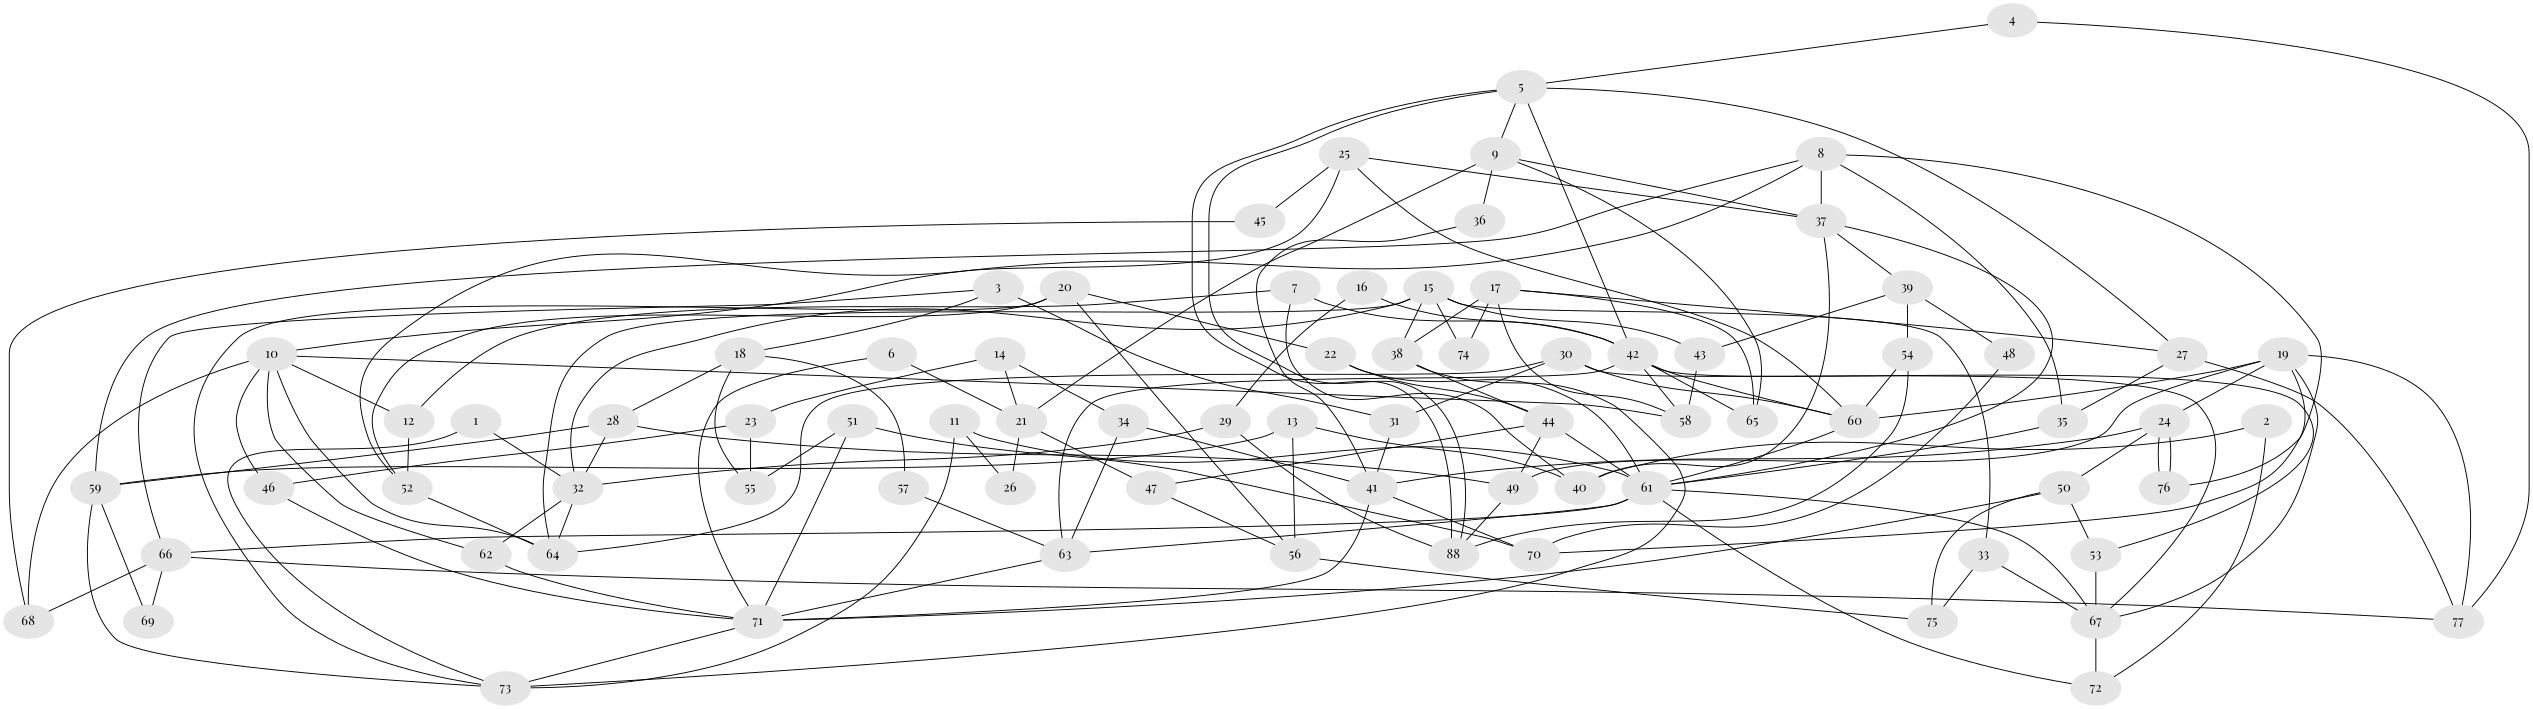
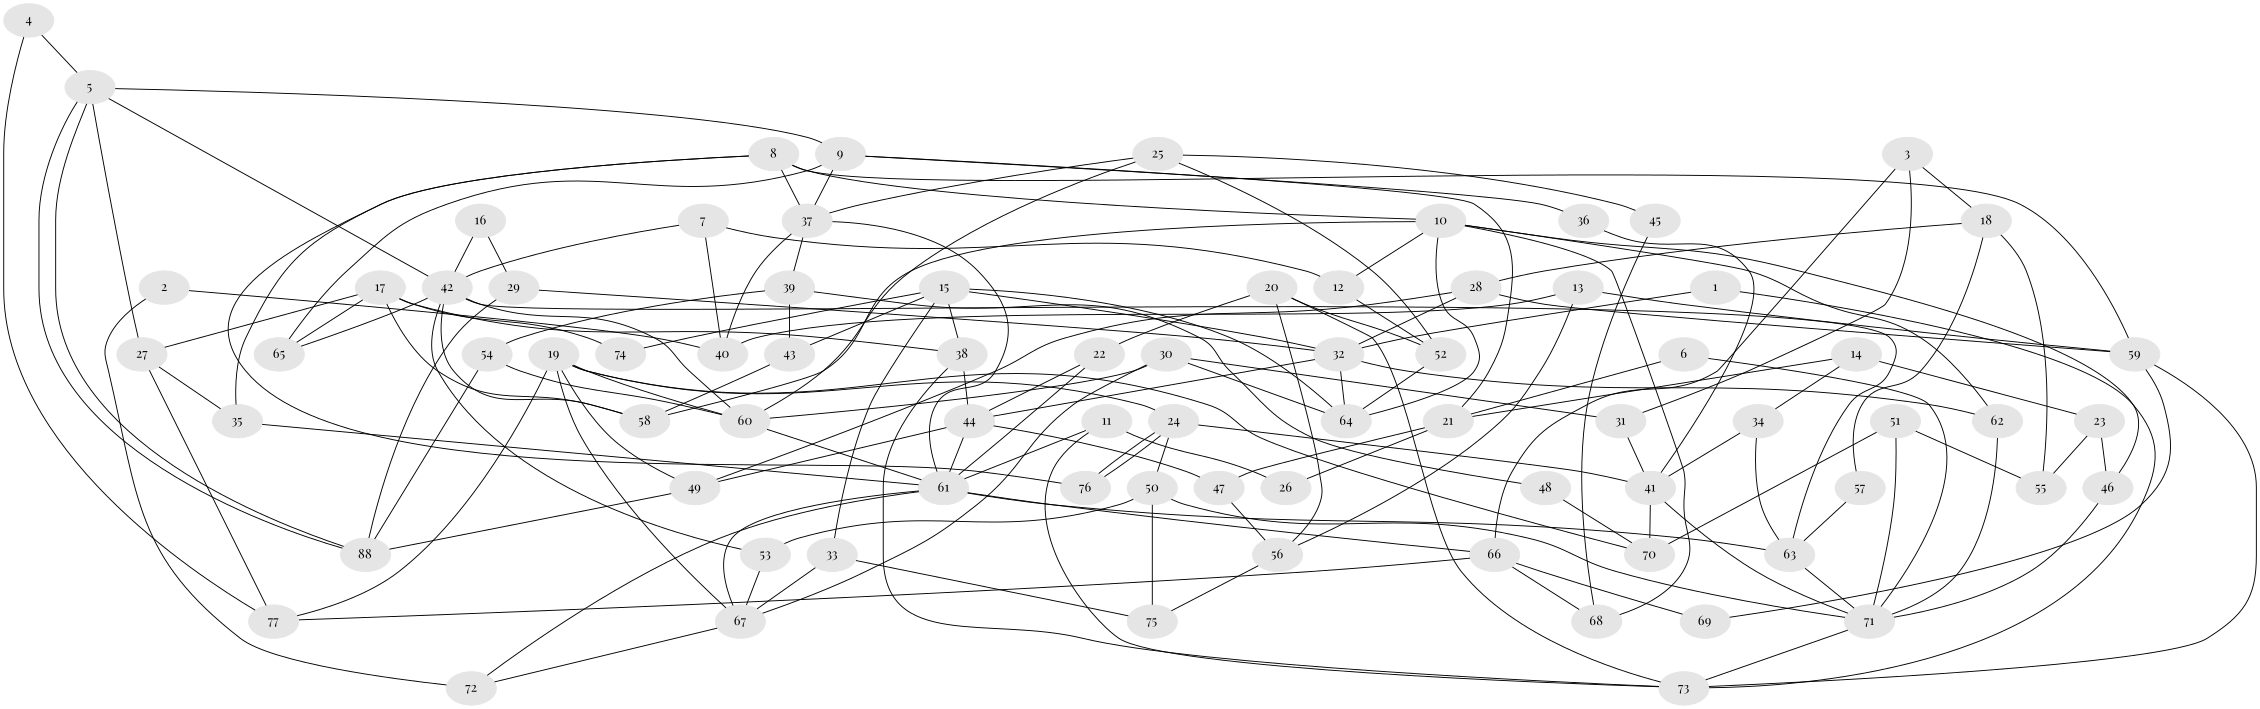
none -> (1162, 386)
